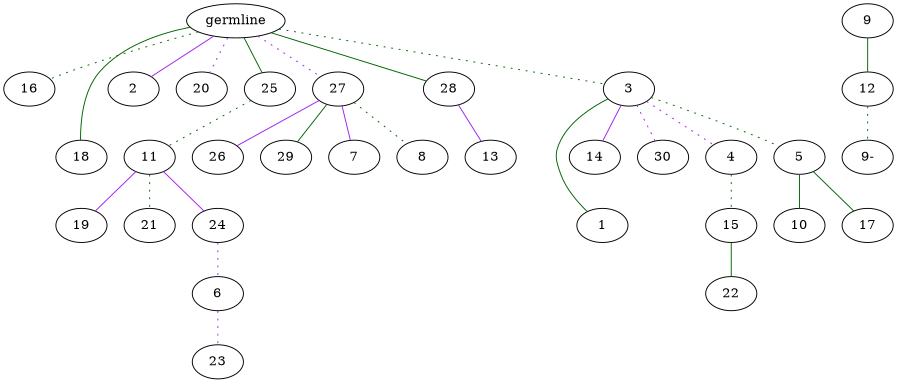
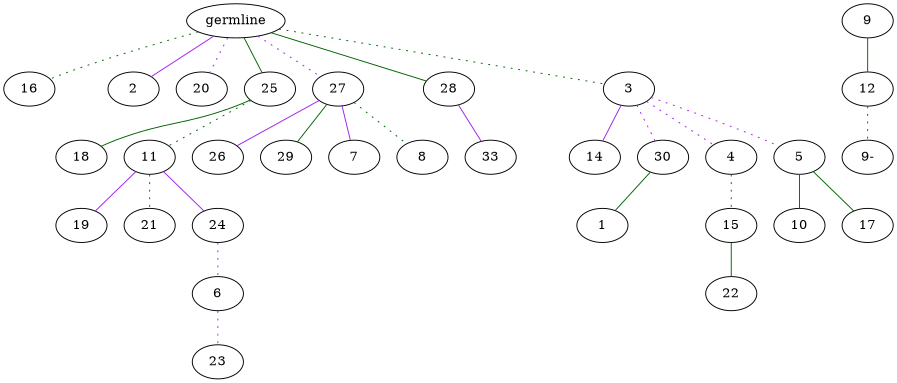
(104, 67) -> (176, 123)
(716, 121) -> (716, 121)
(557, 148) -> (633, 191)
(491, 157) -> (491, 157)
